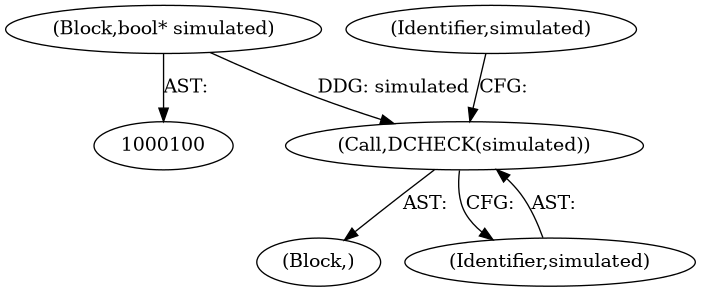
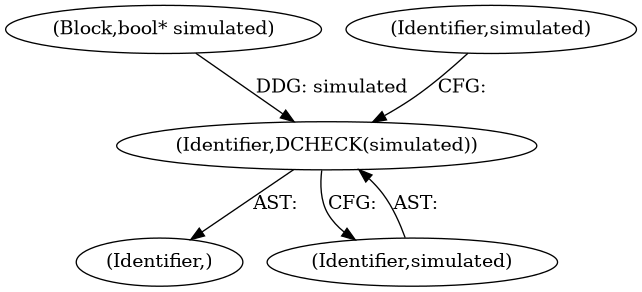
(164, 146) -> none
(465, 146) -> (327, 146)
(319, 262) -> (160, 262)
